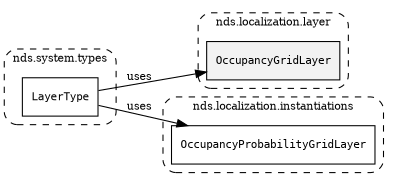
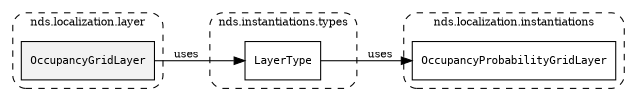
(60, 59) -> (283, 23)
(147, 82) -> (194, 61)
